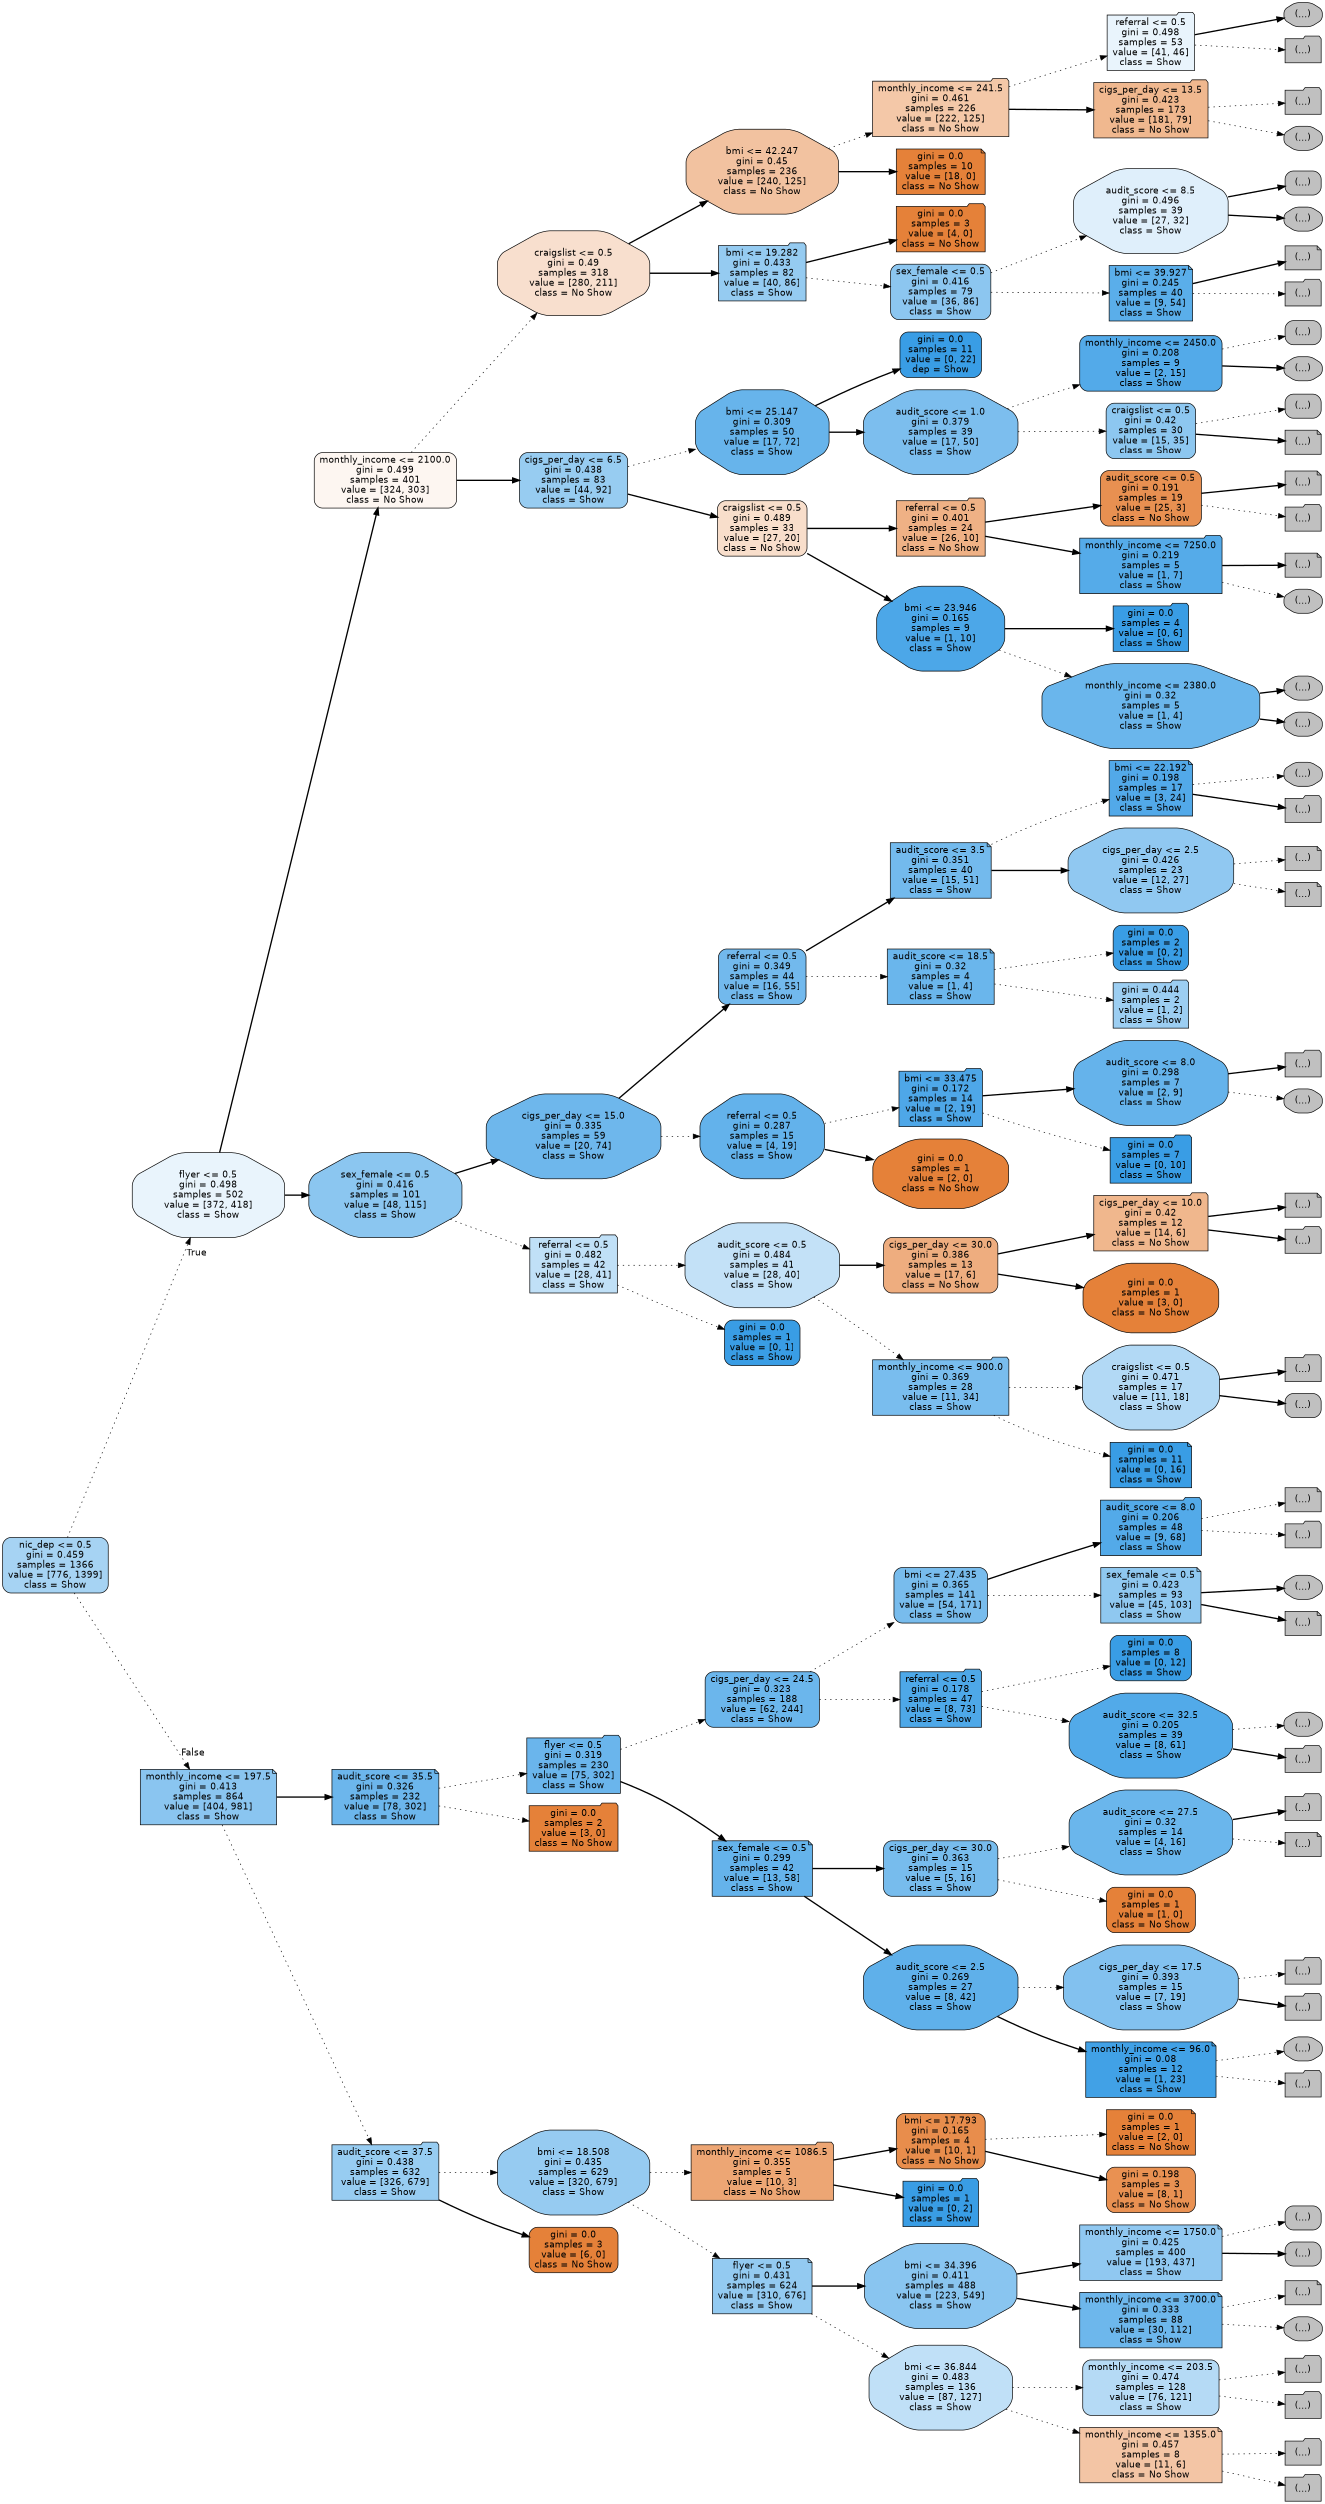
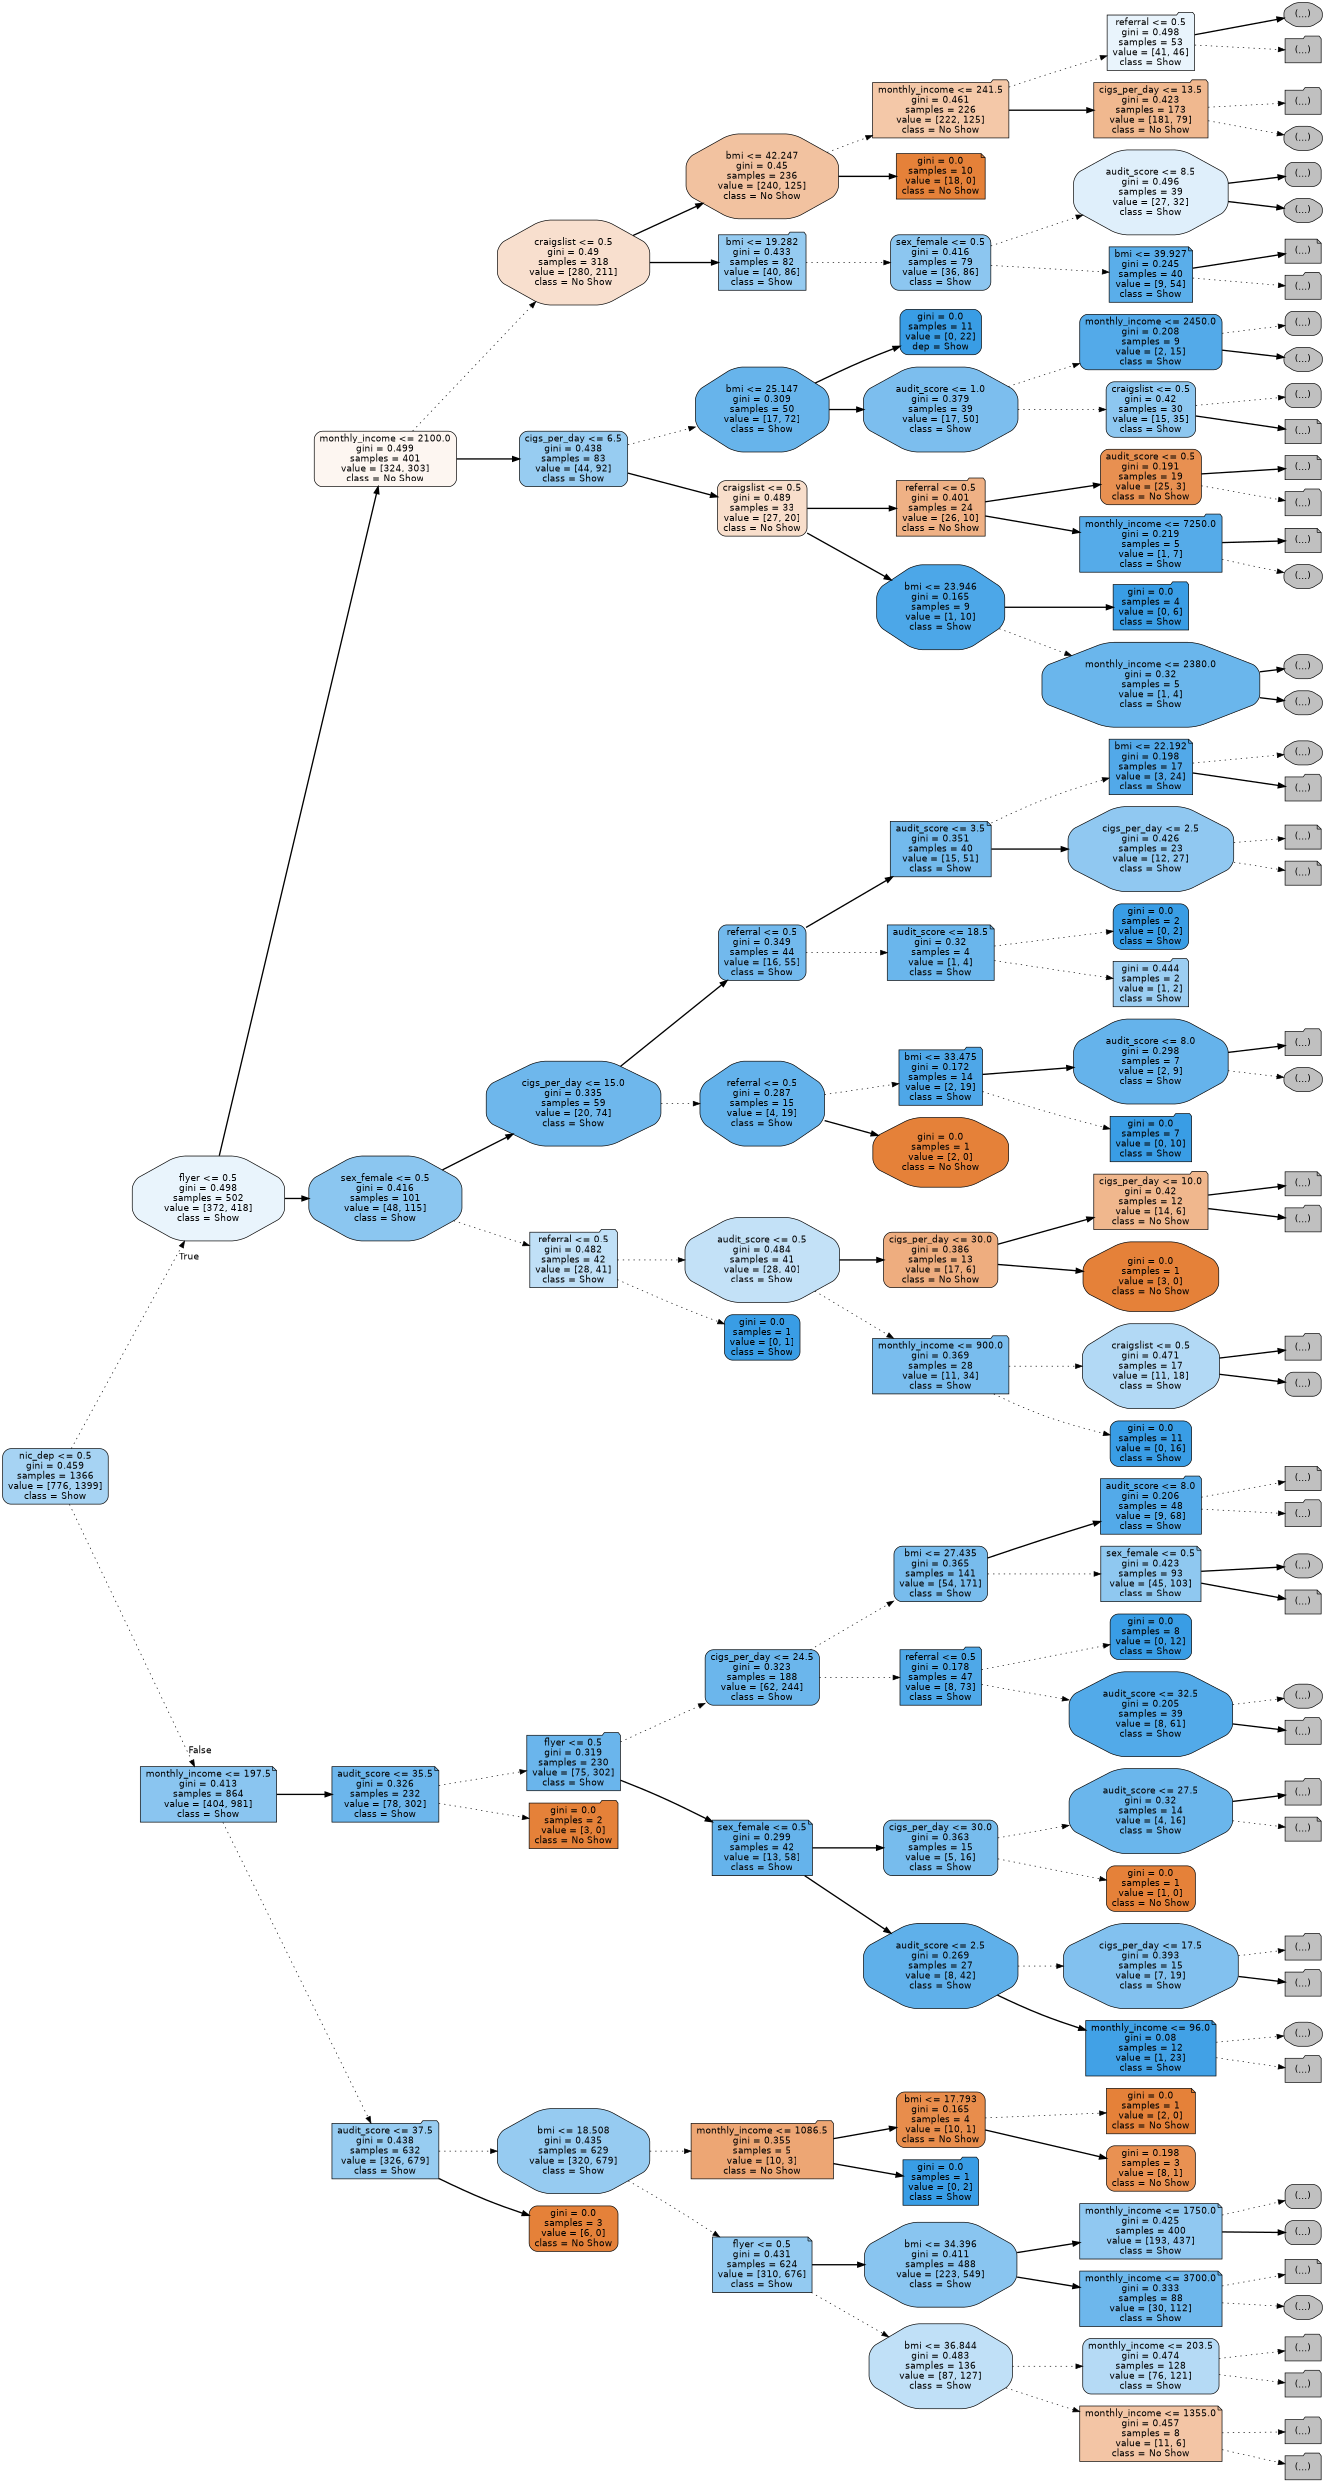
(941, 229) -> none
(1151, 1465) -> (1151, 1444)
